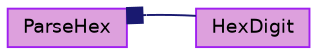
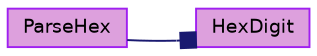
(171, 15) -> (152, 41)
